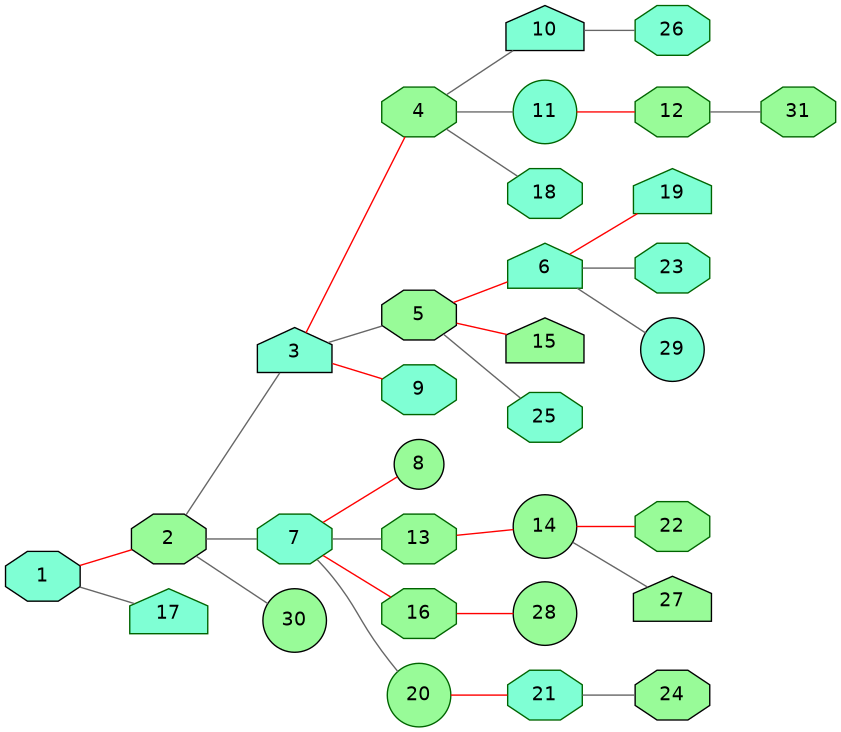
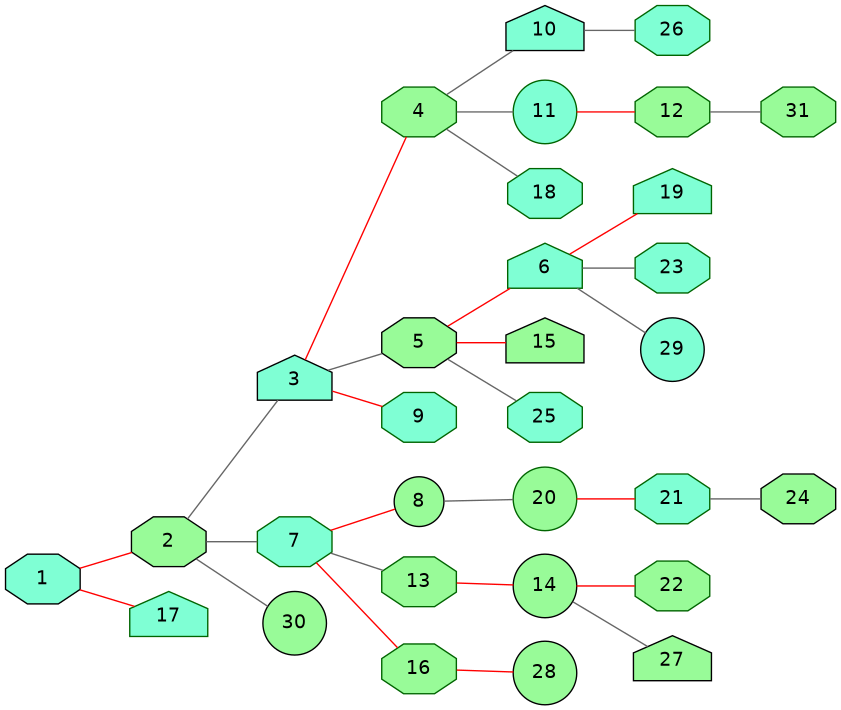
(107, 595) -> (107, 598)
(358, 615) -> (479, 500)
